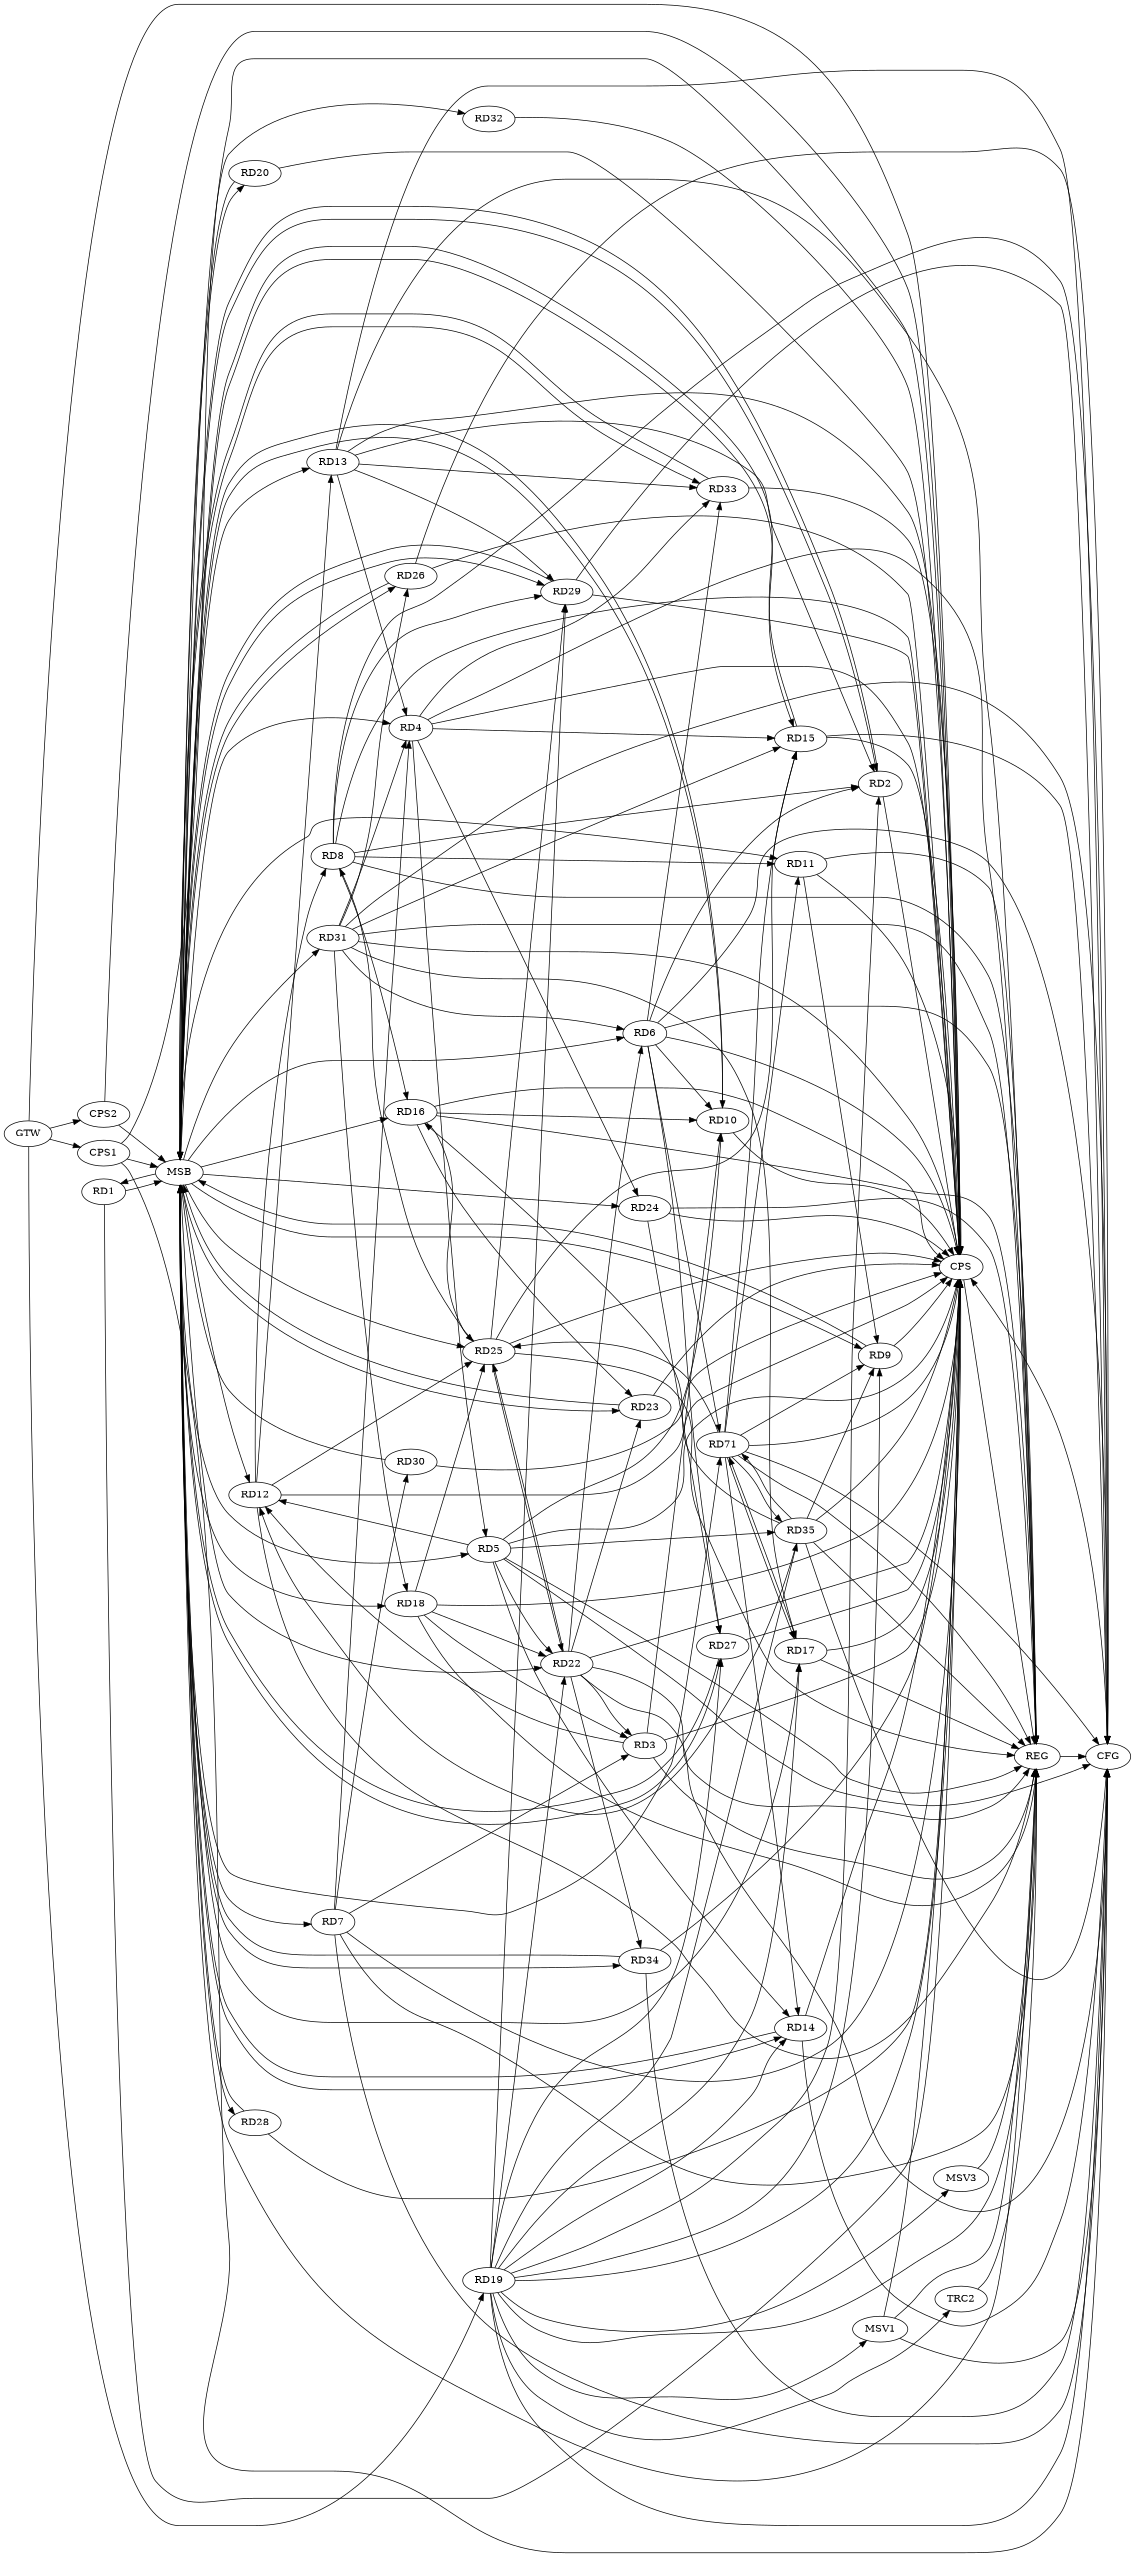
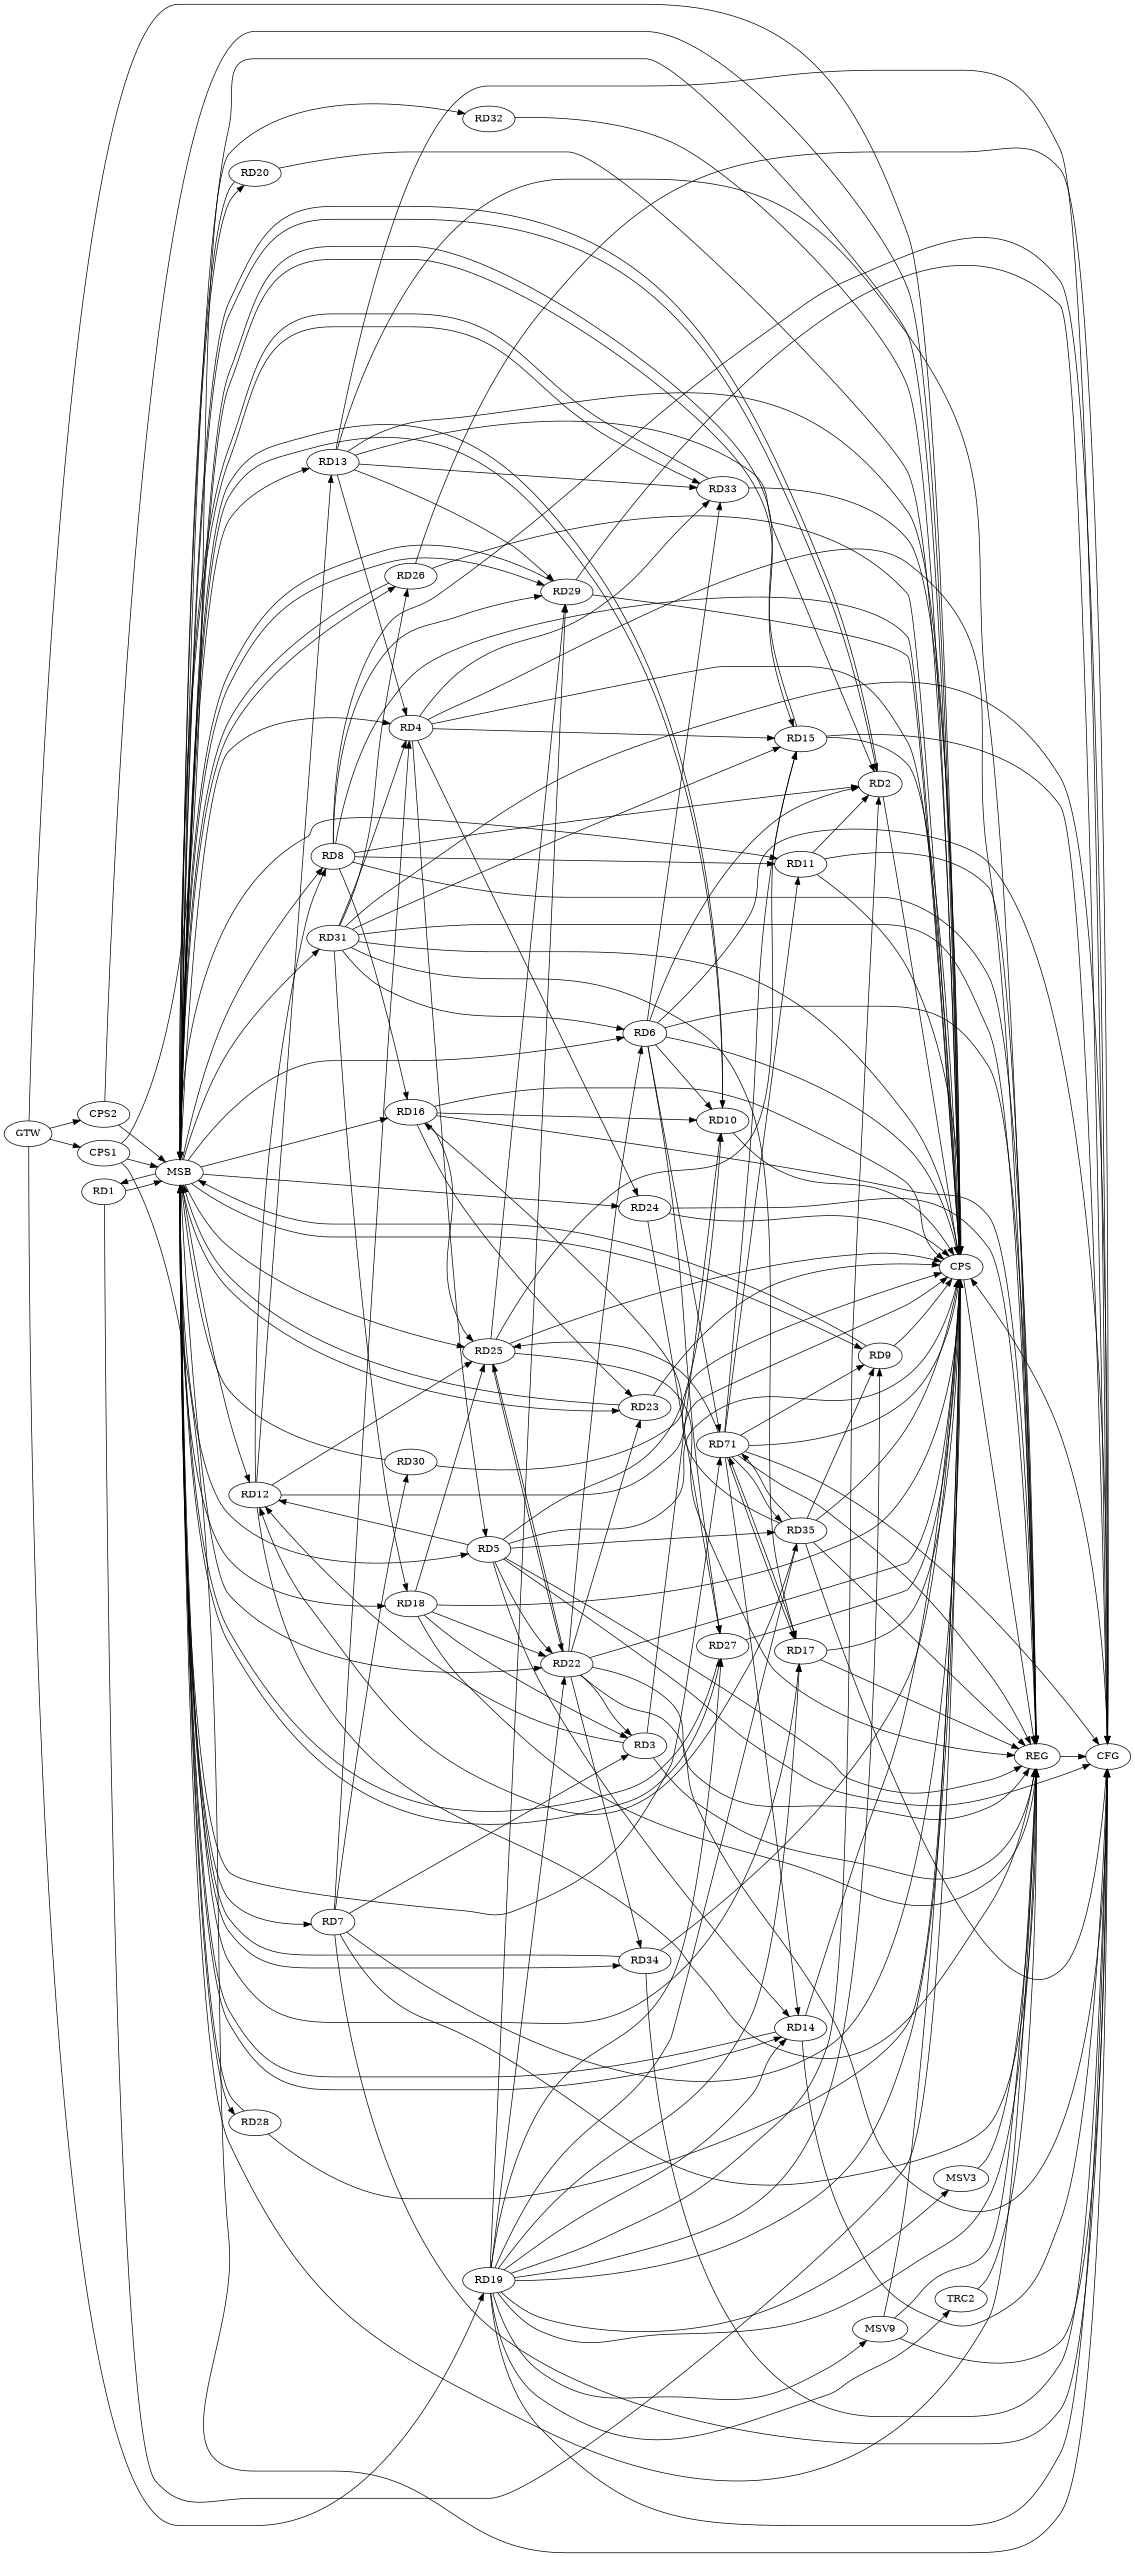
(379, 1105) -> (230, 1007)
(840, 1106) -> (839, 825)
(911, 1643) -> none
(880, 2329) -> (880, 2329)
